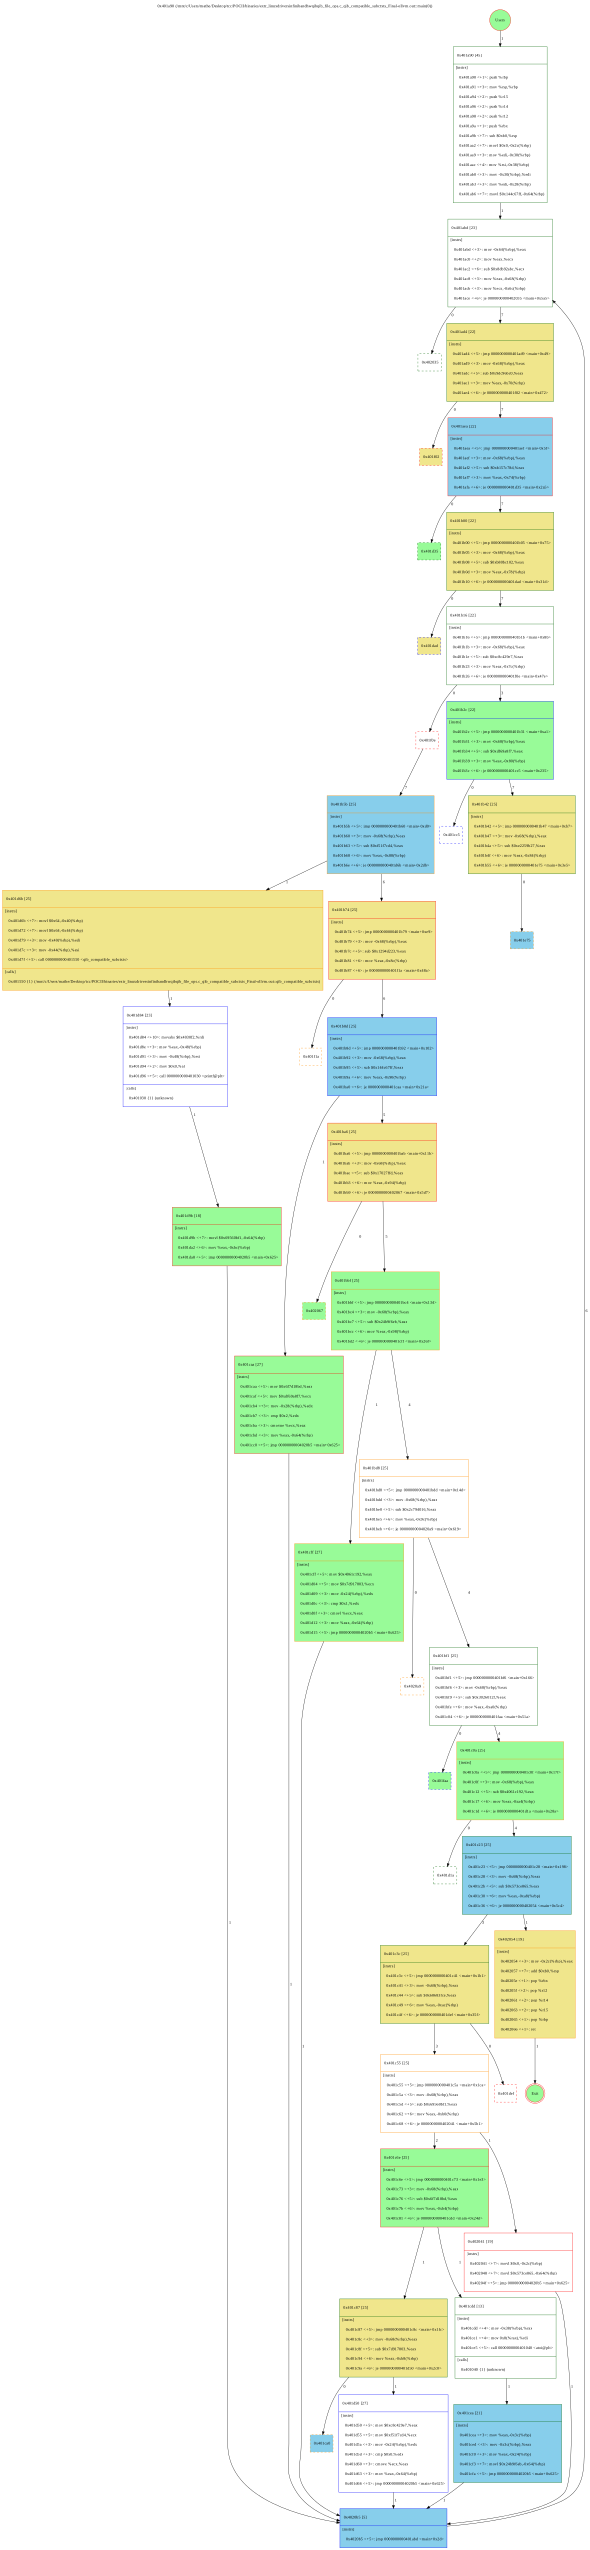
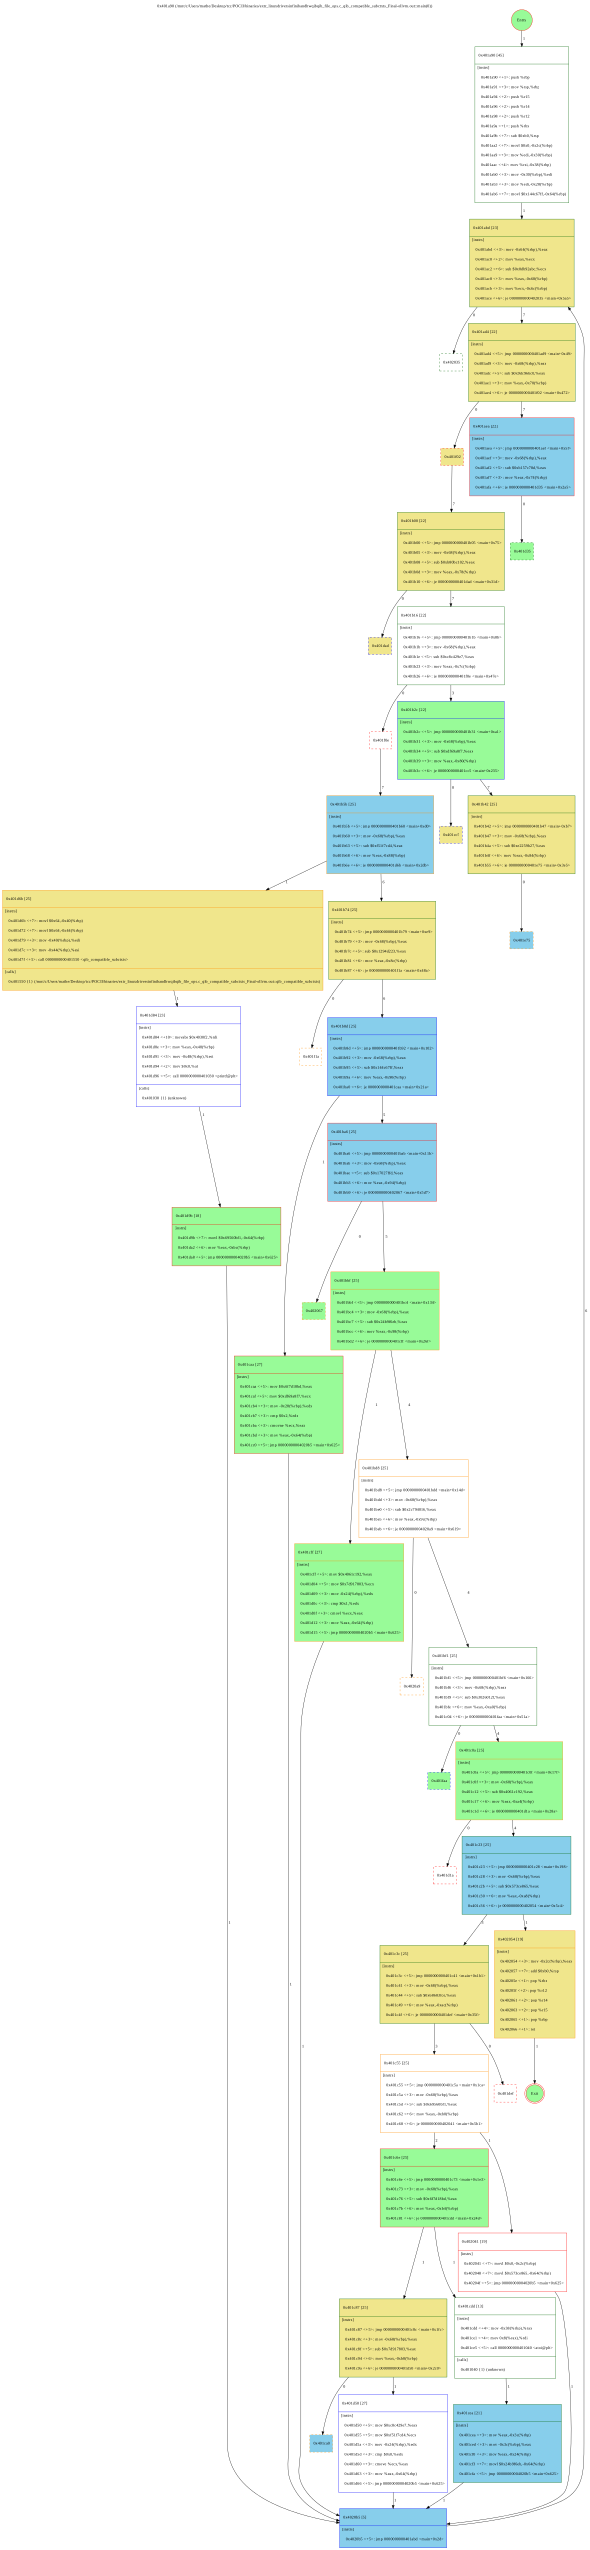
(500, 20) -> (522, 20)
(500, 263) -> (522, 263)
(500, 503) -> (452, 487)
(451, 835) -> (451, 835)
(382, 940) -> (382, 940)
(382, 1162) -> (382, 1162)
(445, 1875) -> (445, 1875)
